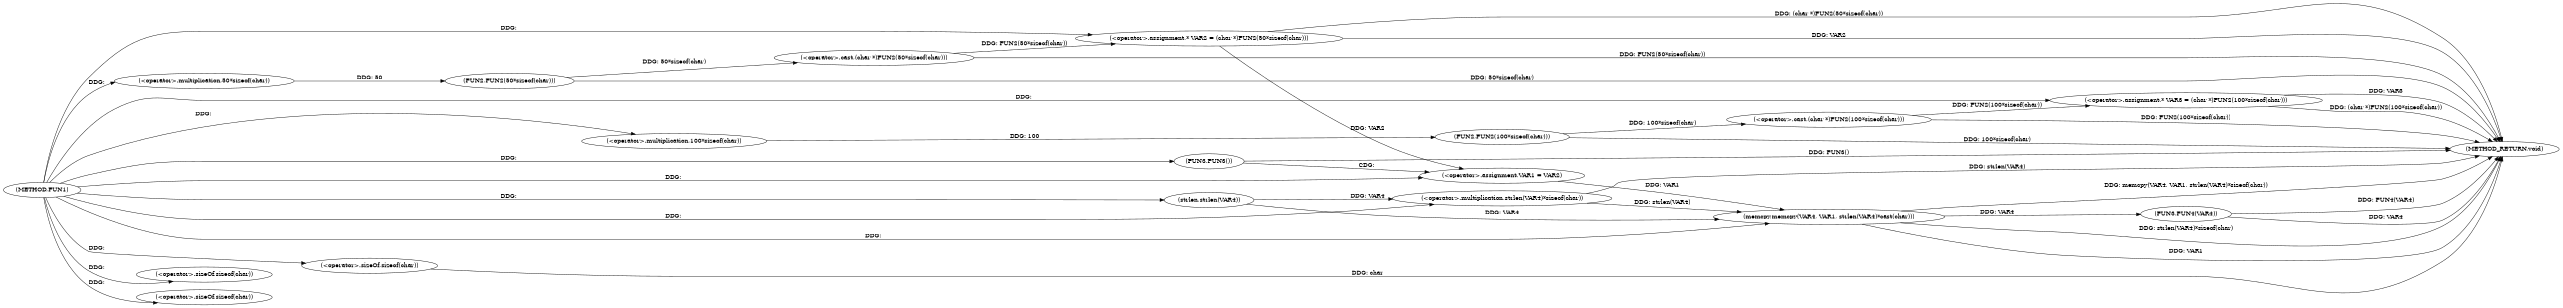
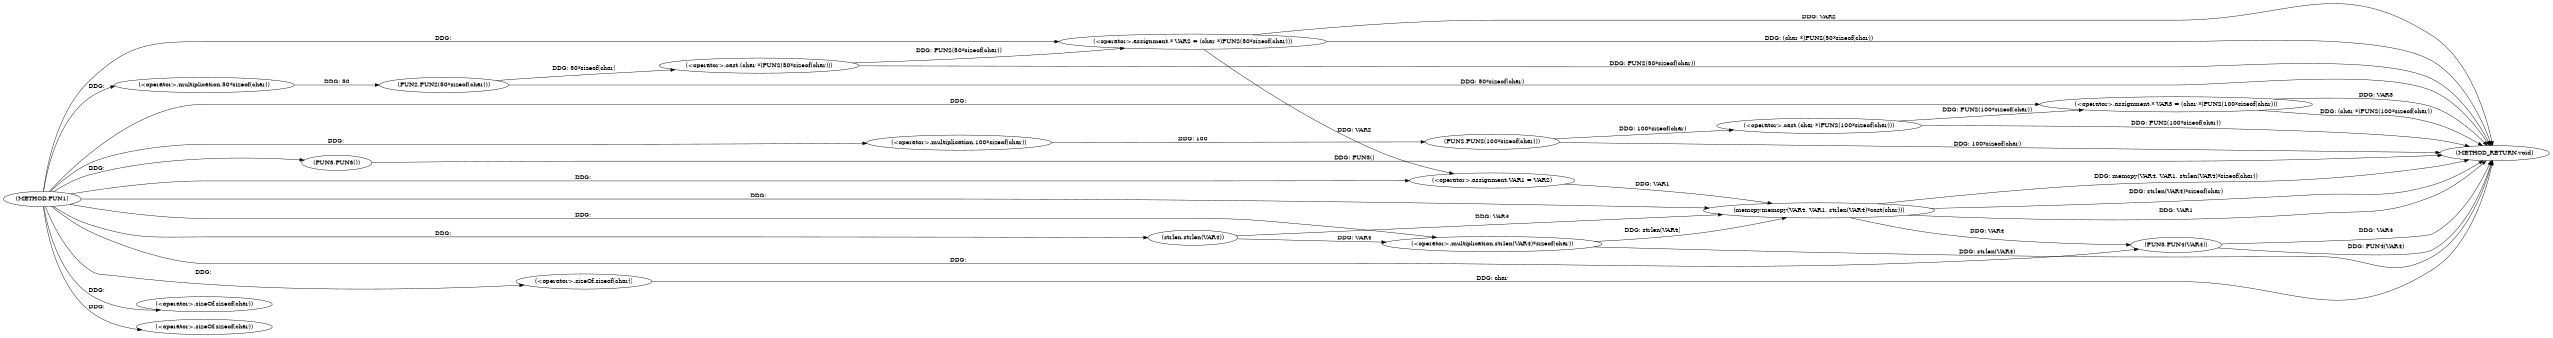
(1334, 167) -> none
none -> (1087, 263)
